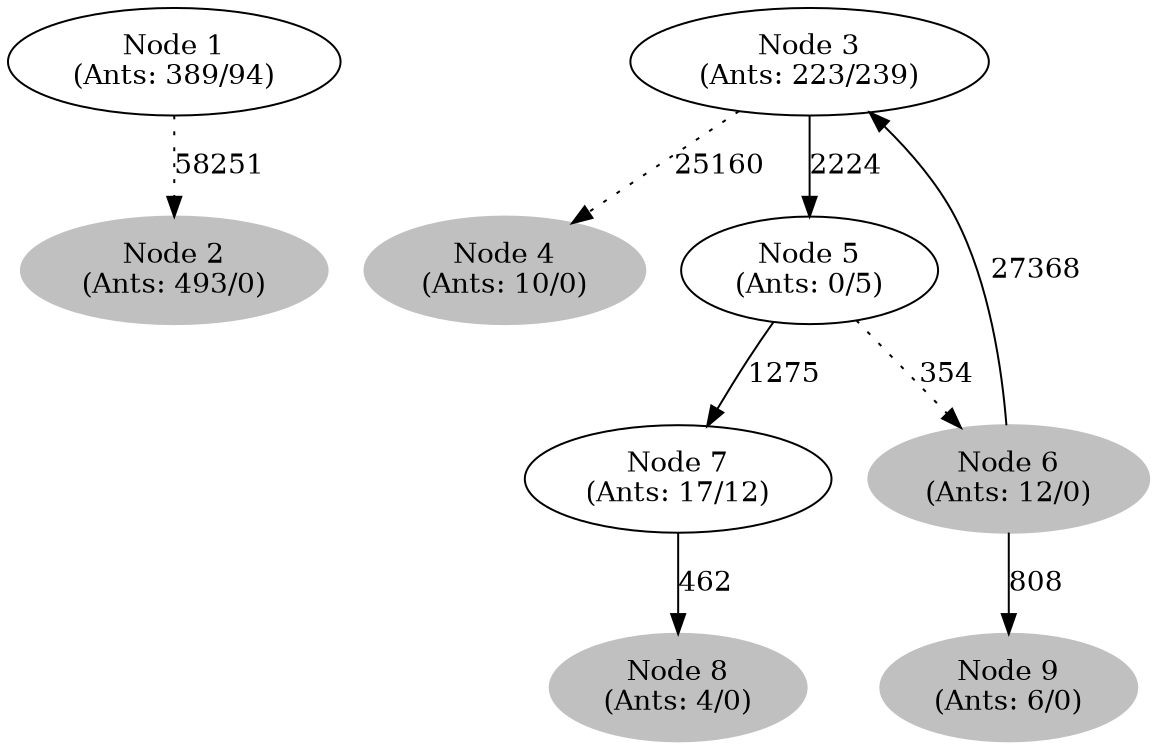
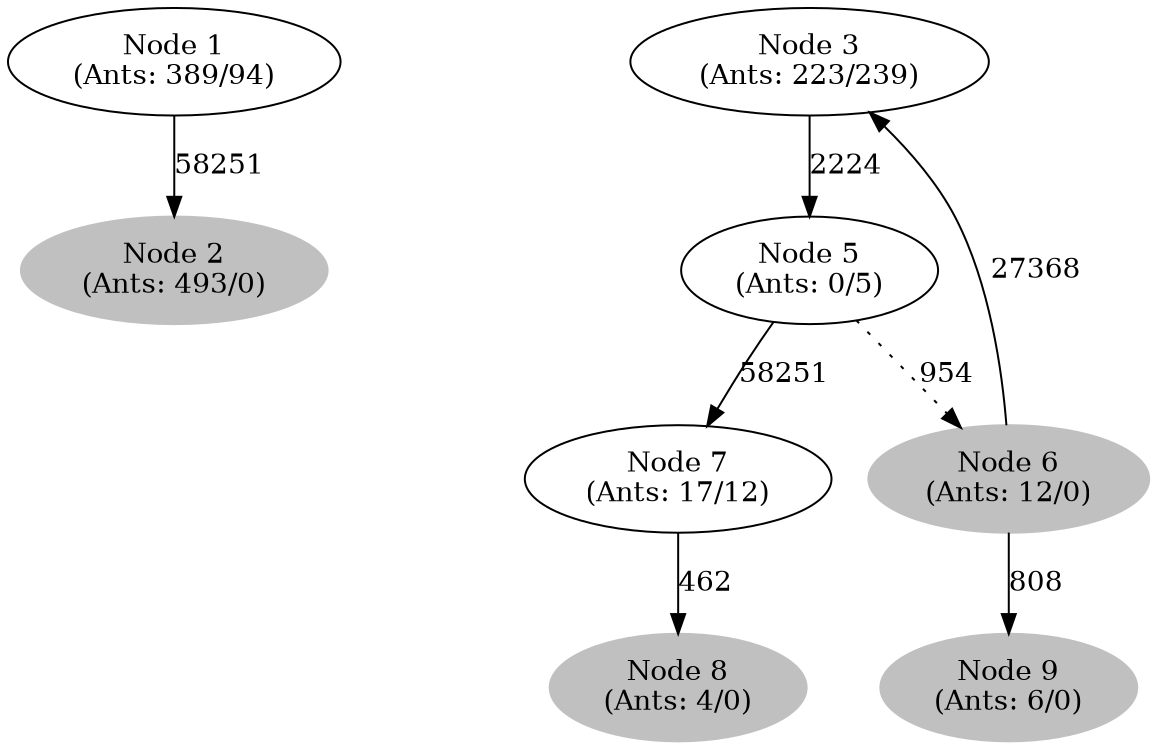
(174, 156) -> (174, 156)
(505, 270) -> none
(785, 375) -> (785, 375)
(947, 375) -> (947, 375)
